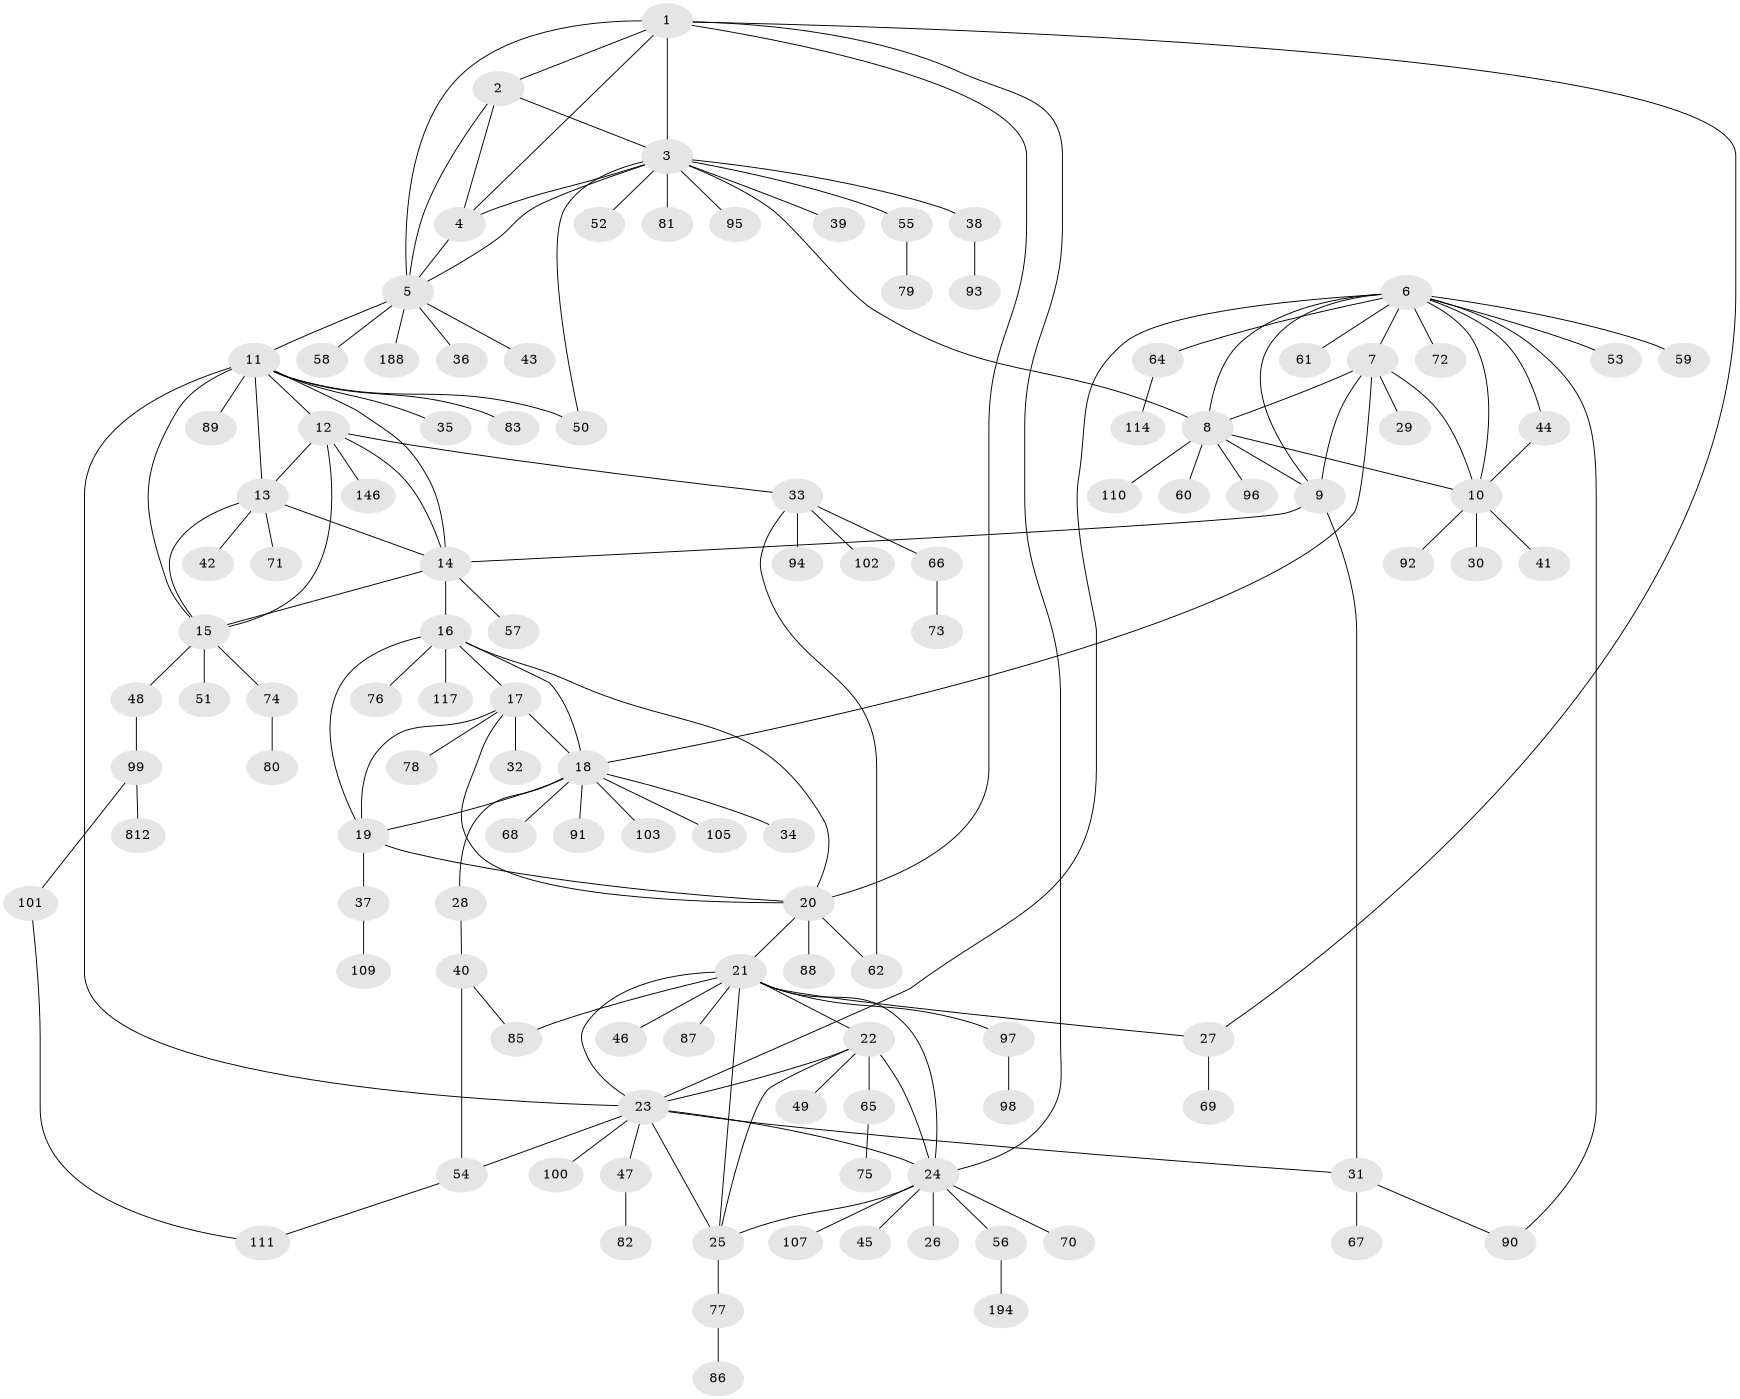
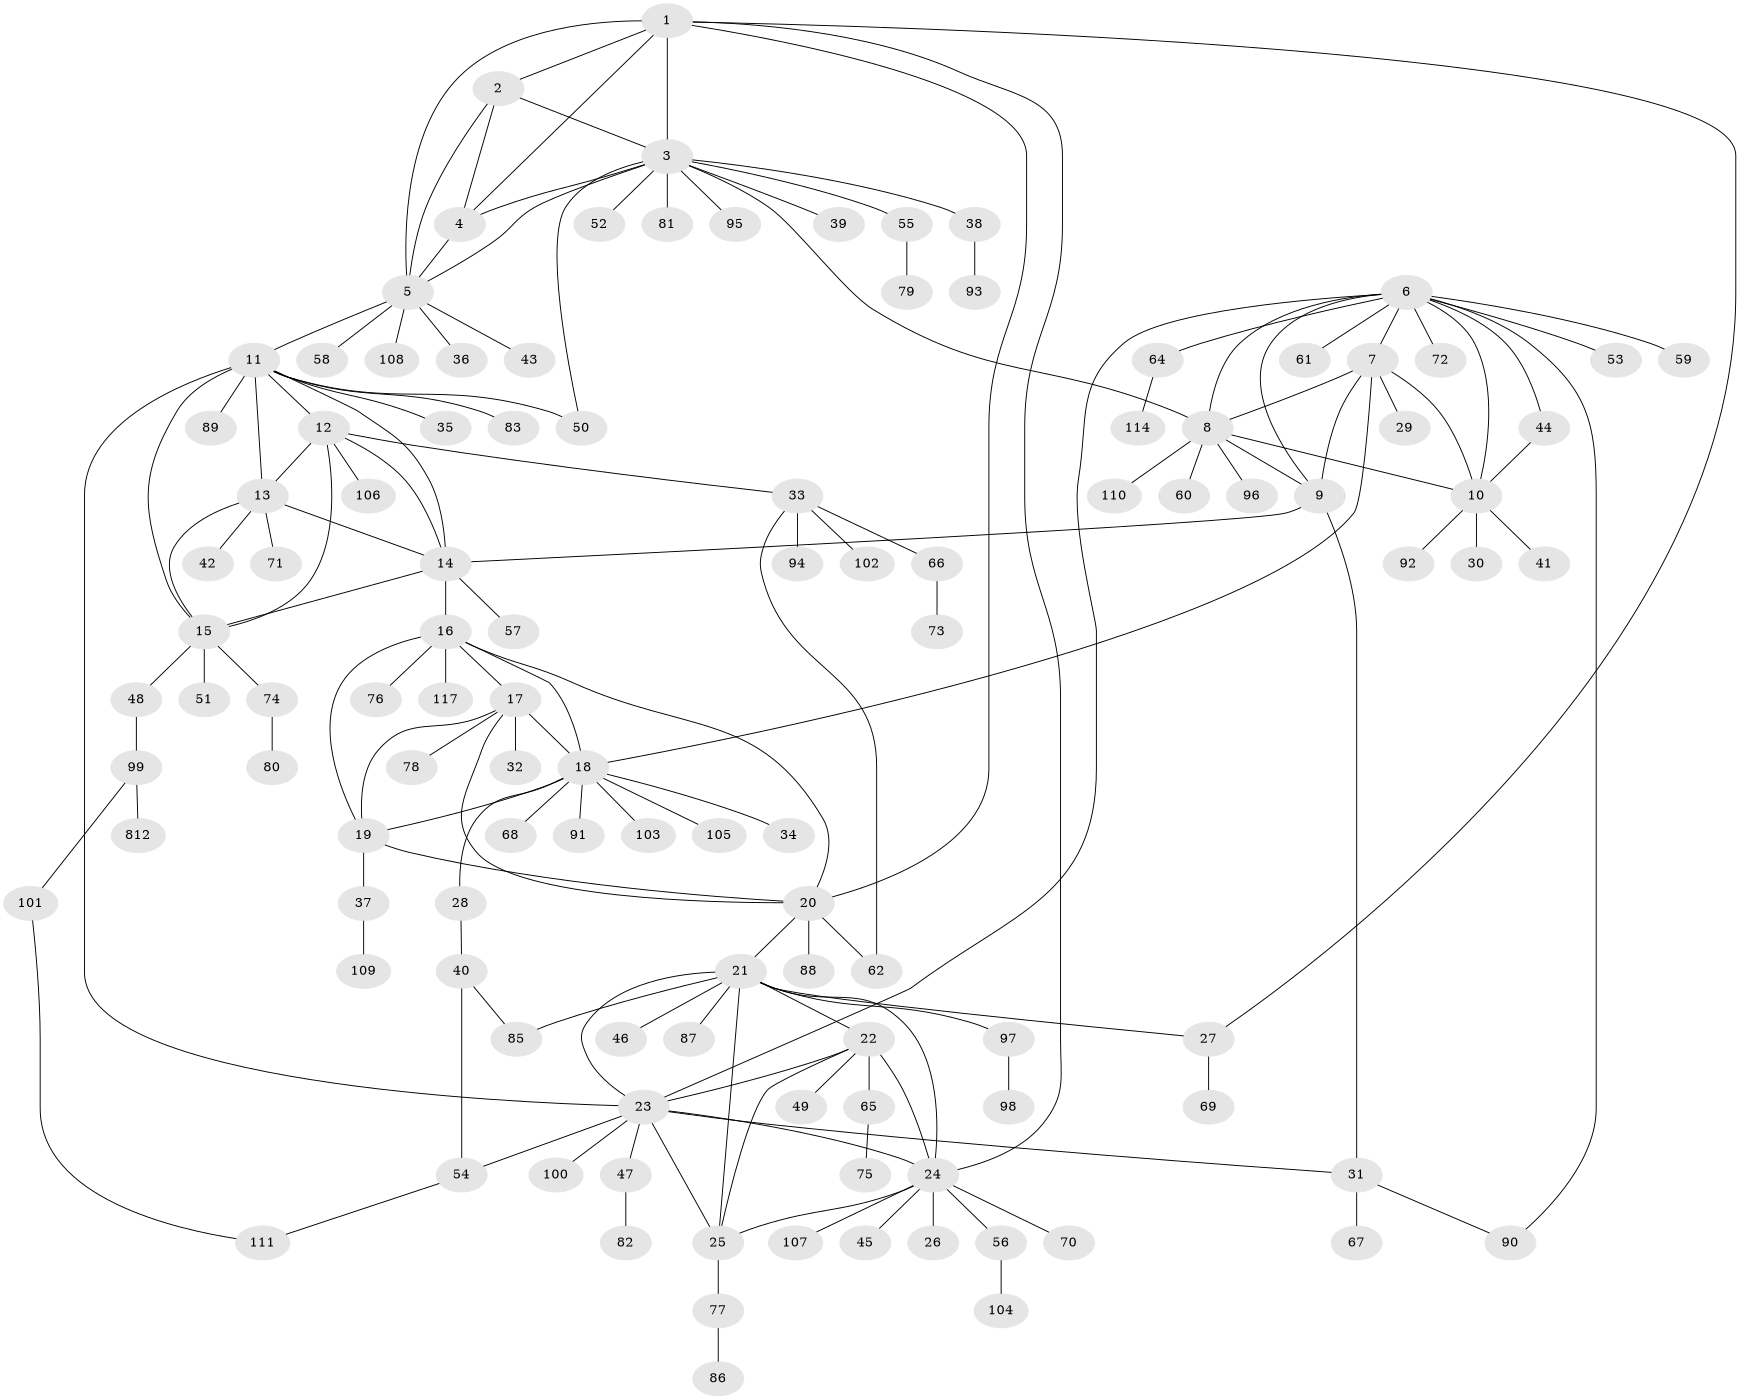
(392, 360) -> (392, 360)
(368, 496) -> (368, 496)
(1001, 1311) -> (1001, 1311)
